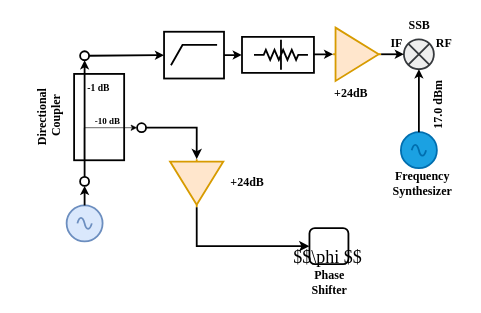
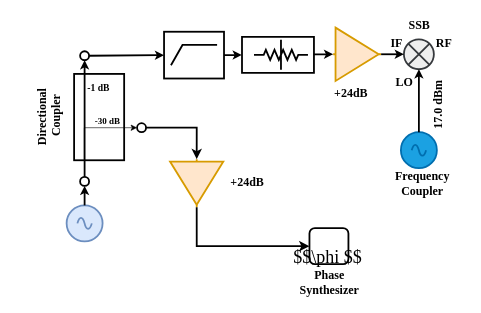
none -> (404, 81)
(107, 120) -> (107, 120)
(422, 183) -> (422, 183)
(329, 282) -> (329, 282)
